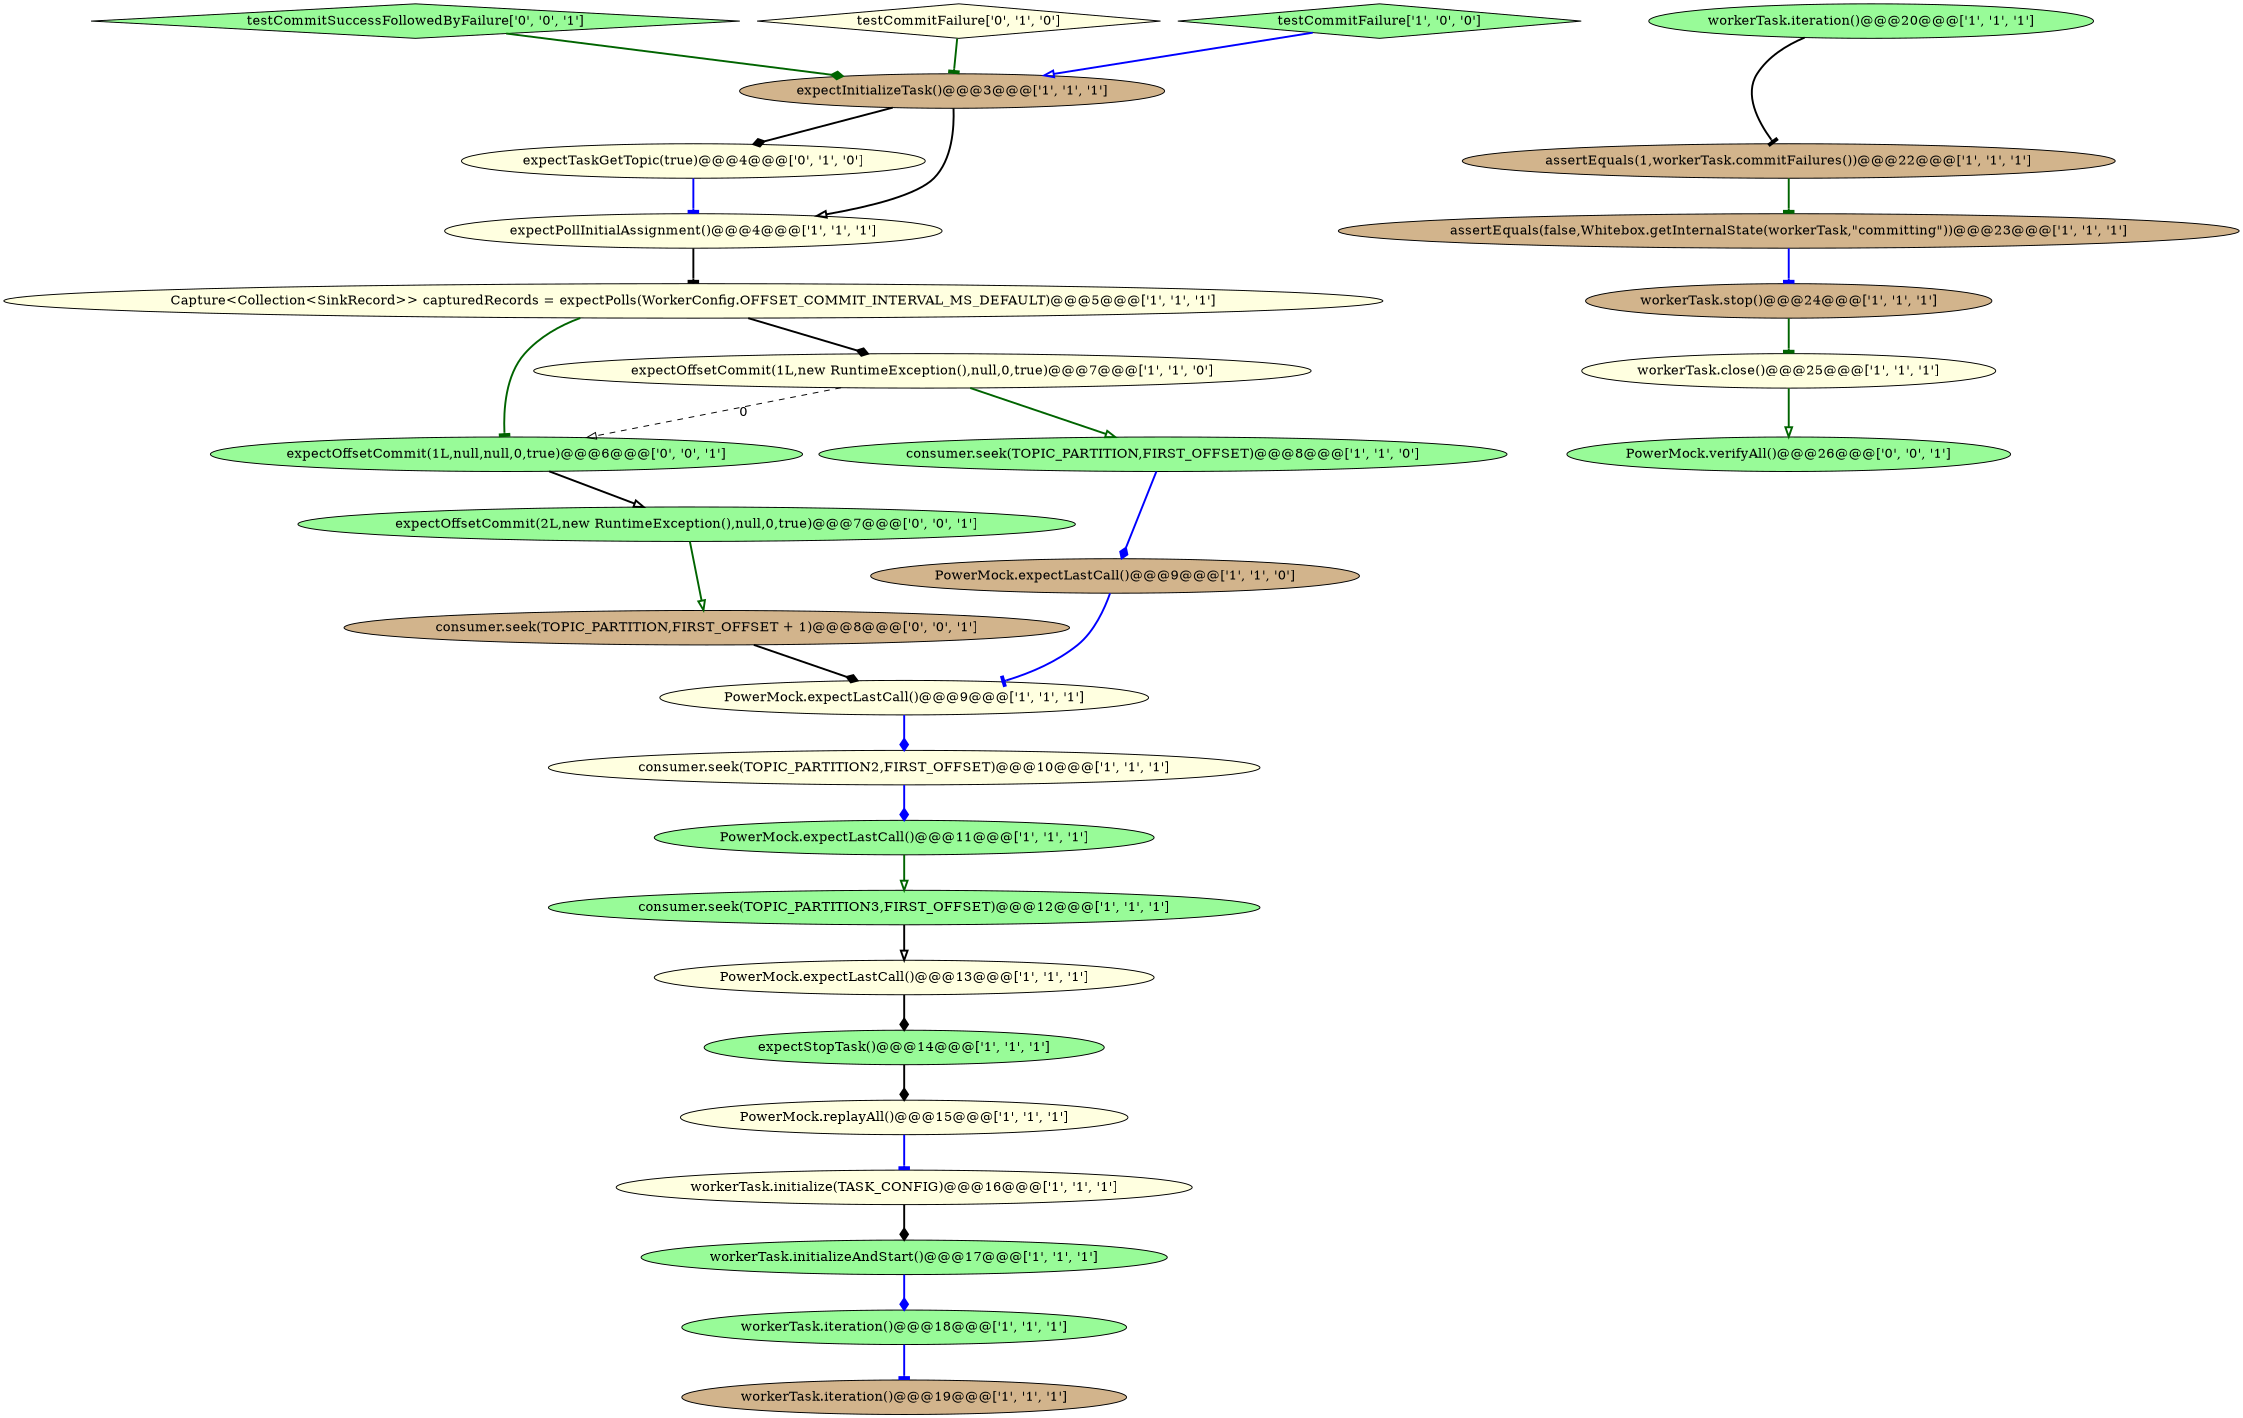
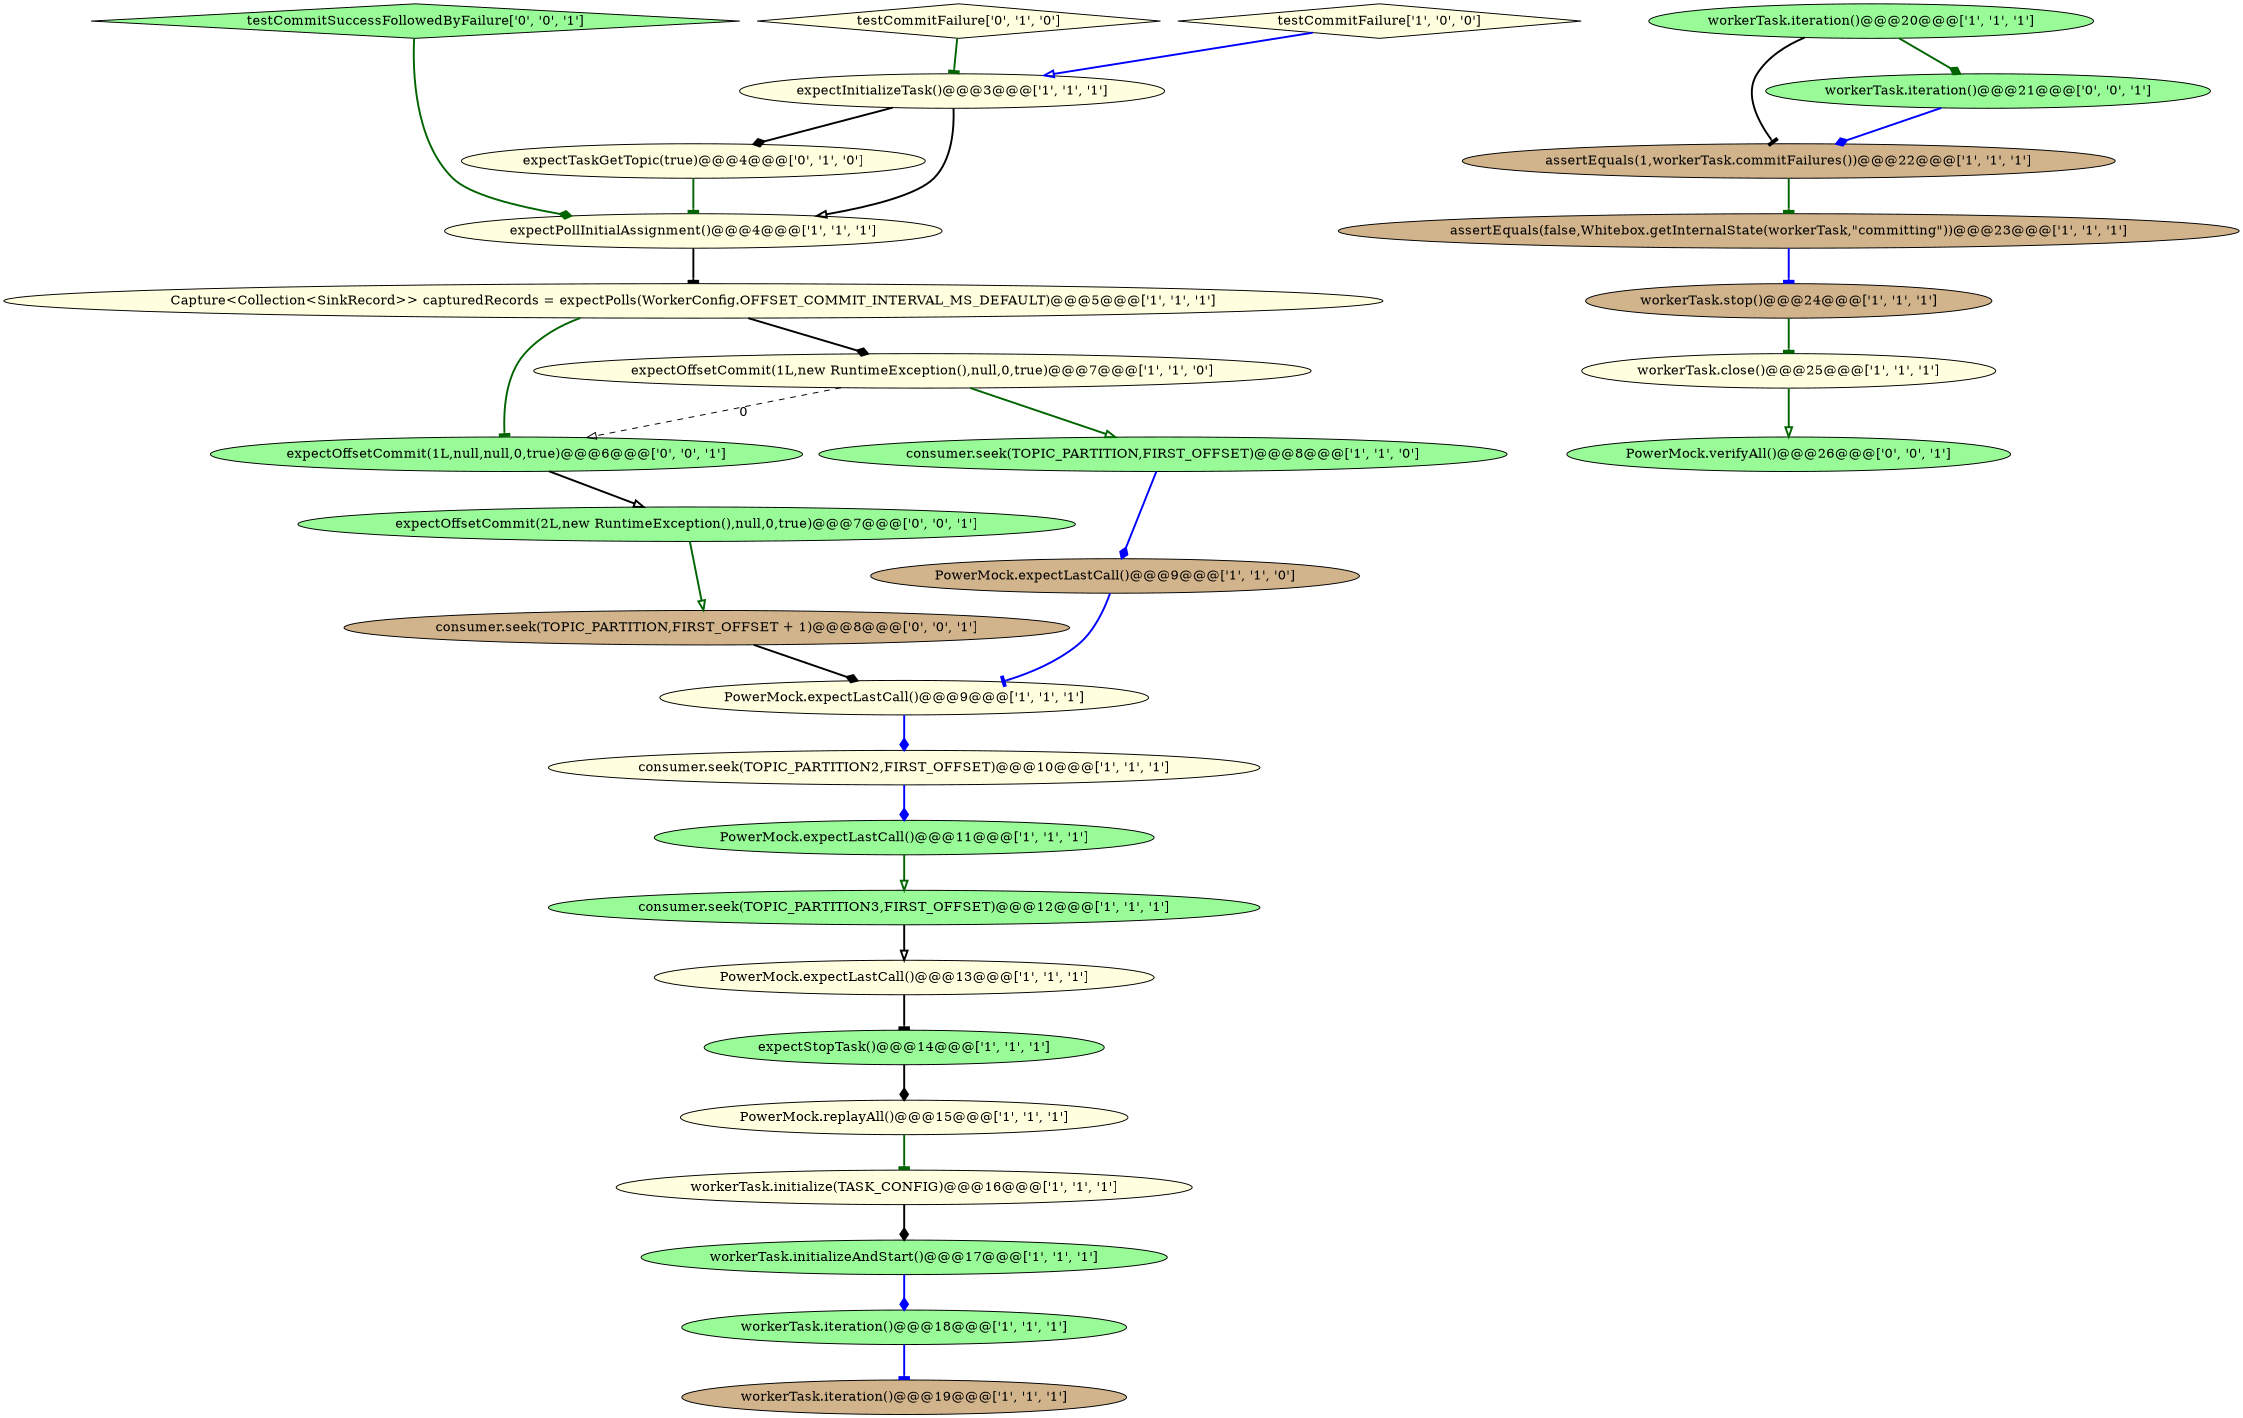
(1380, 21) -> (1380, 21)
(669, 54) -> (442, 165)
(952, 91) -> (952, 91)
none -> (1988, 91)
(693, 194) -> (693, 194)
(904, 1010) -> (904, 1010)
(904, 1150) -> (904, 1150)
